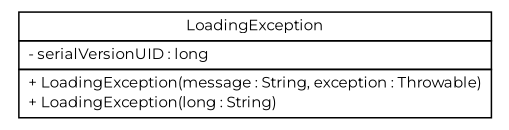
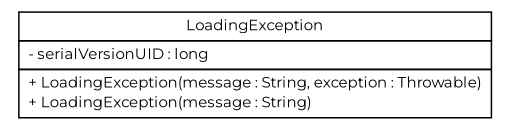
(152, 103) -> (171, 103)
